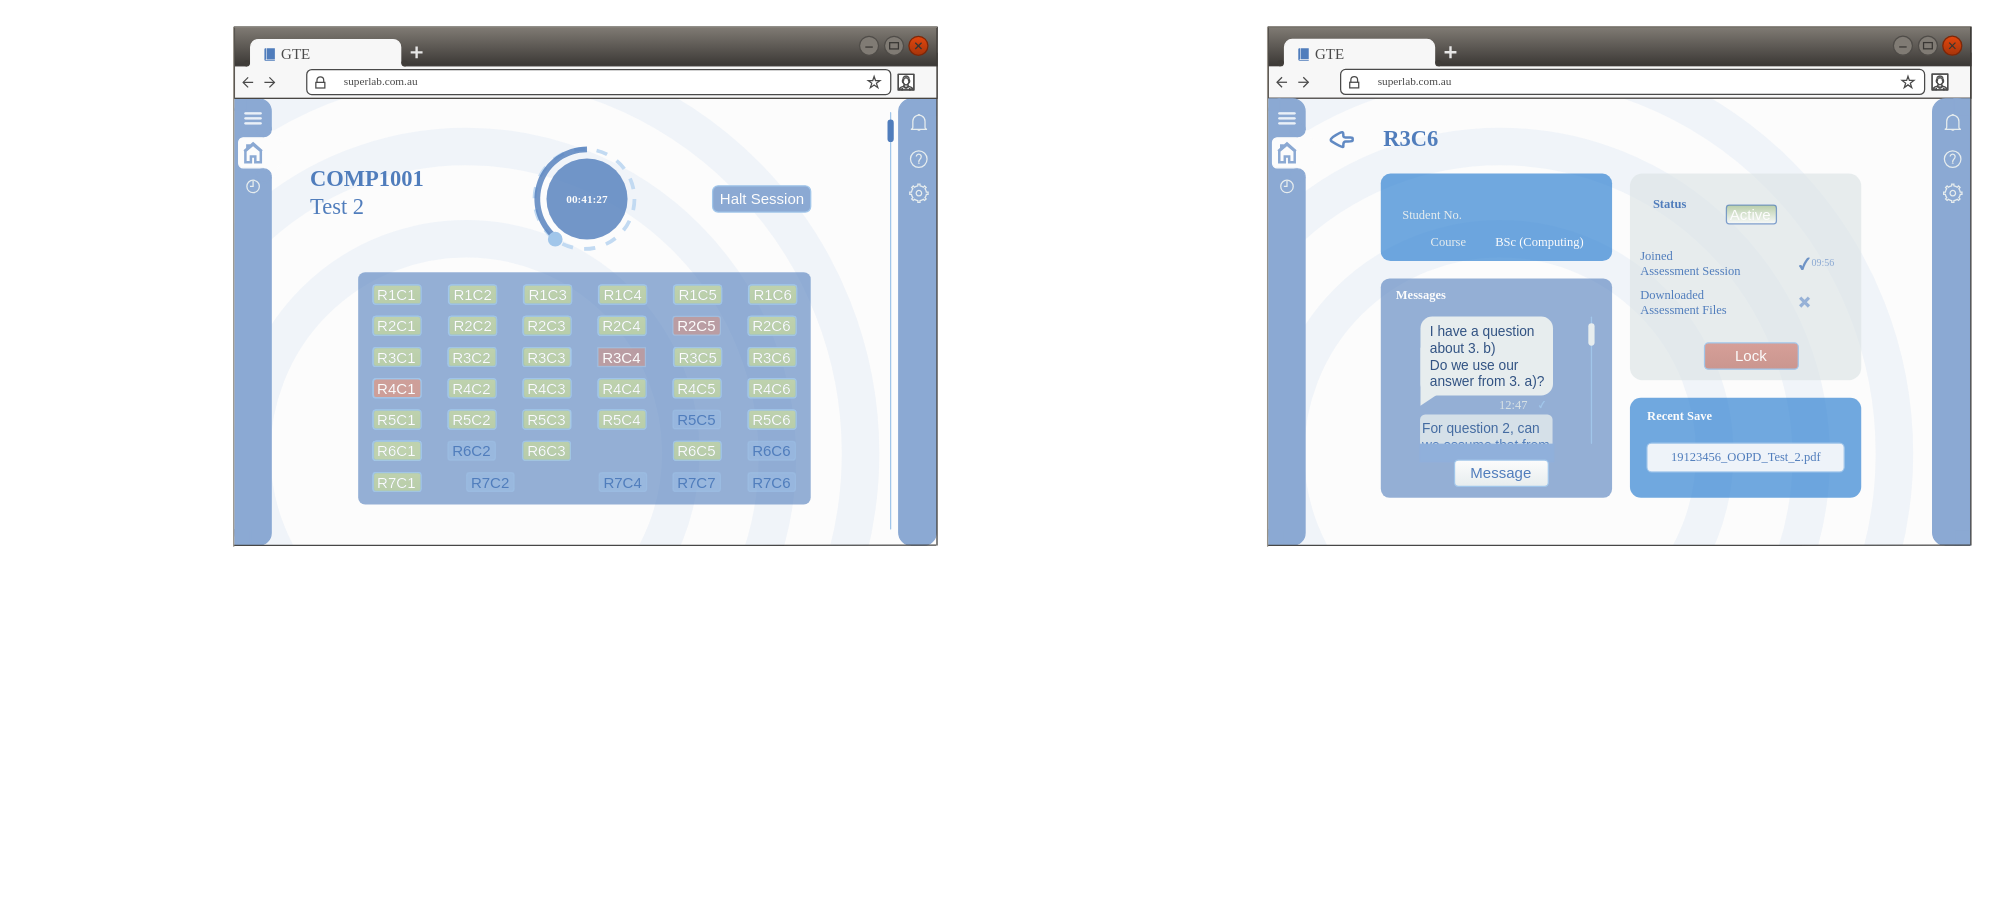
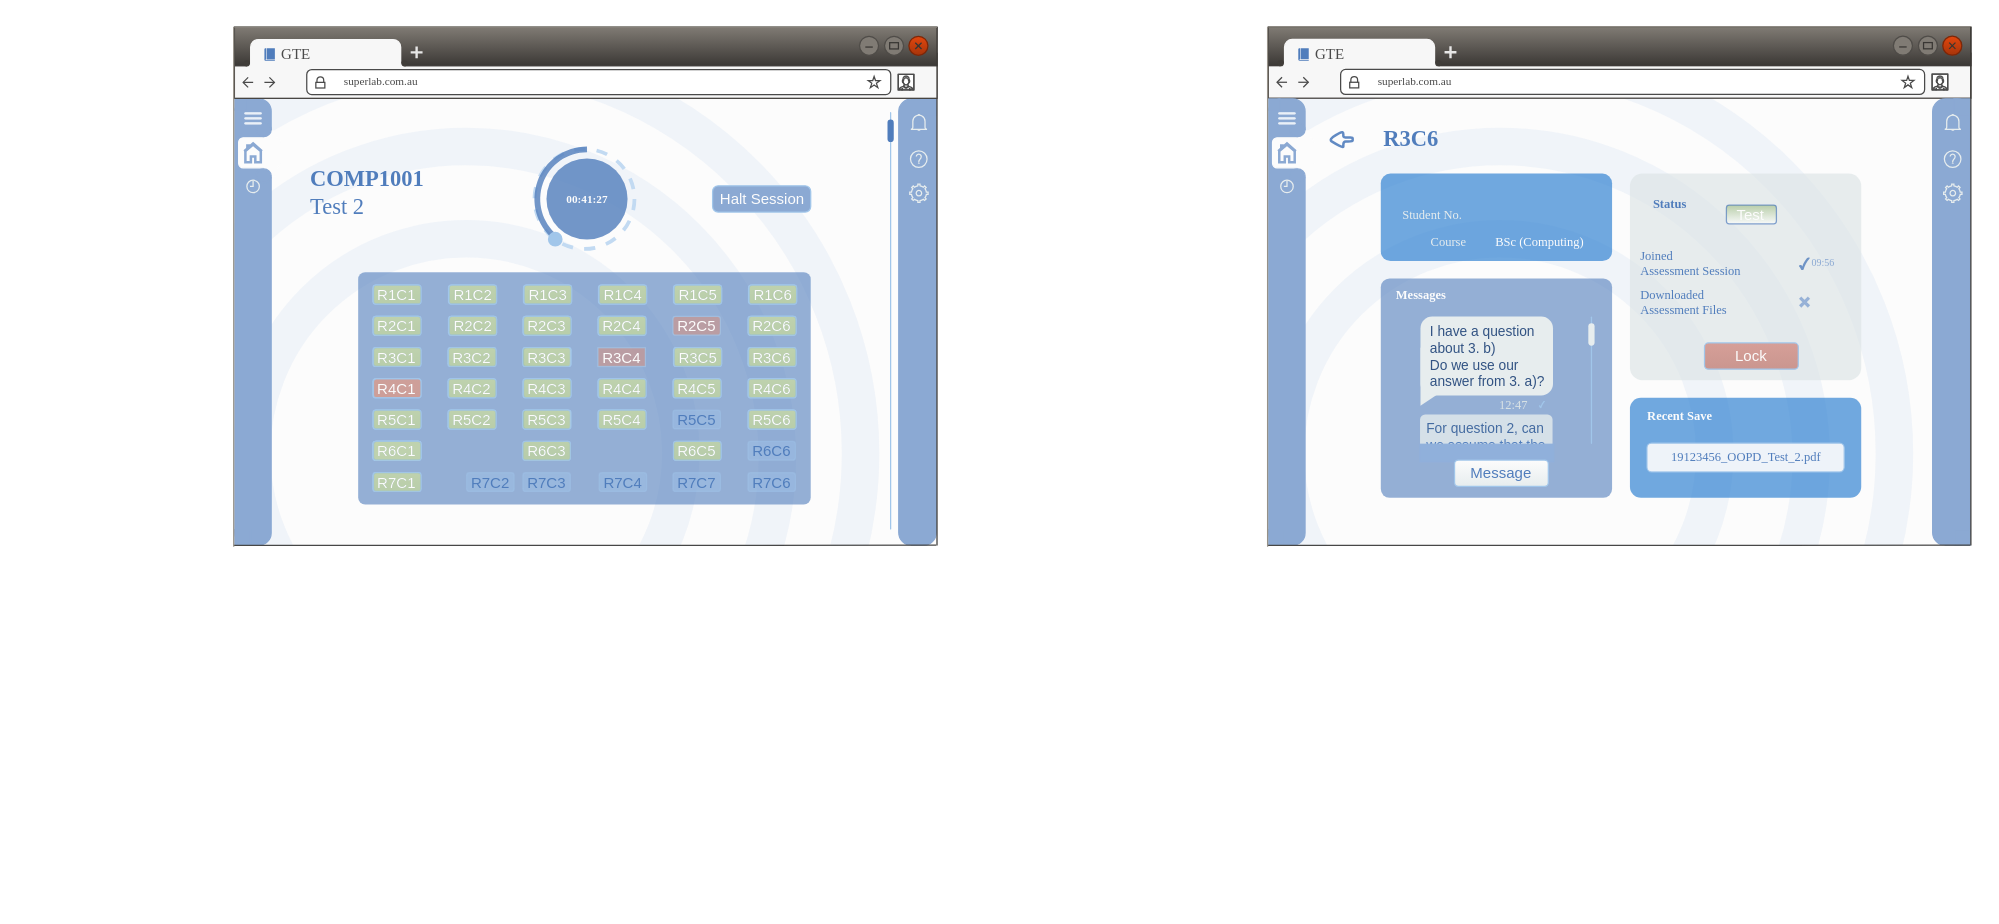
(1751, 216) -> (1751, 216)
(1486, 437) -> (1486, 437)
(472, 451) -> none
none -> (547, 482)
